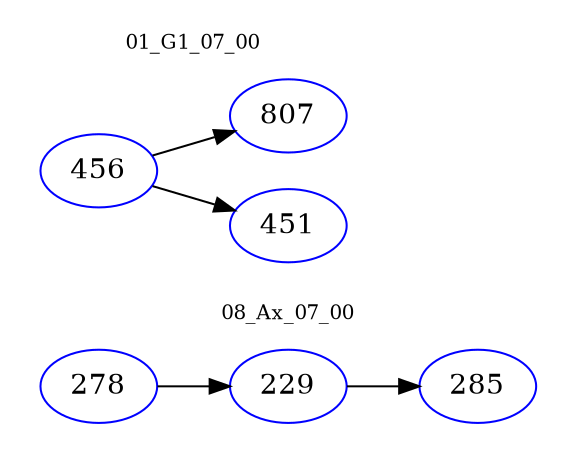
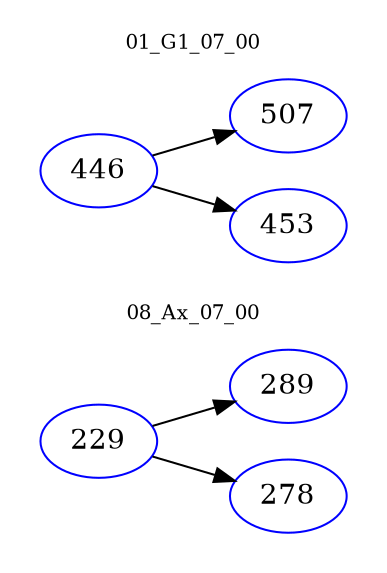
(288, 116) -> (288, 116)
(99, 171) -> (99, 171)
(288, 226) -> (288, 226)
(183, 386) -> (184, 466)
(478, 386) -> (288, 386)
